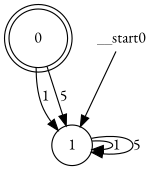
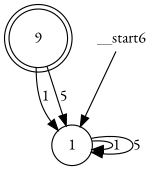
(38, 38) -> (38, 38)
(122, 38) -> (122, 38)
